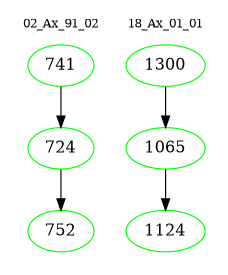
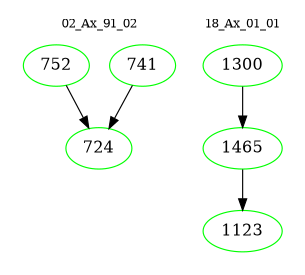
(166, 148) -> (243, 148)
(61, 184) -> (75, 102)
(166, 231) -> (243, 231)
